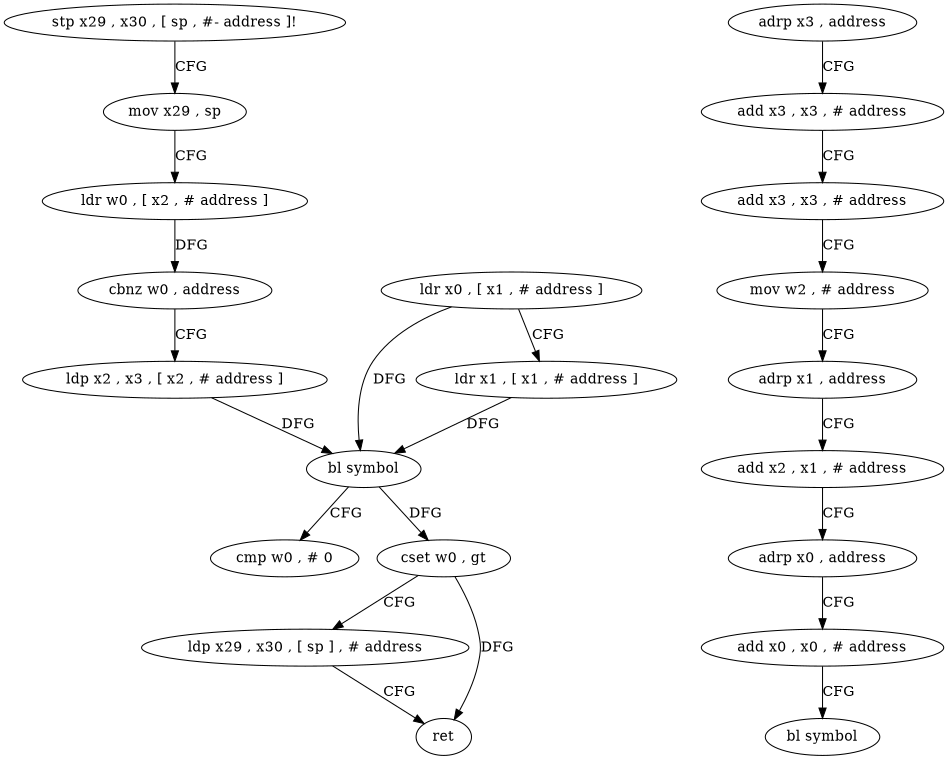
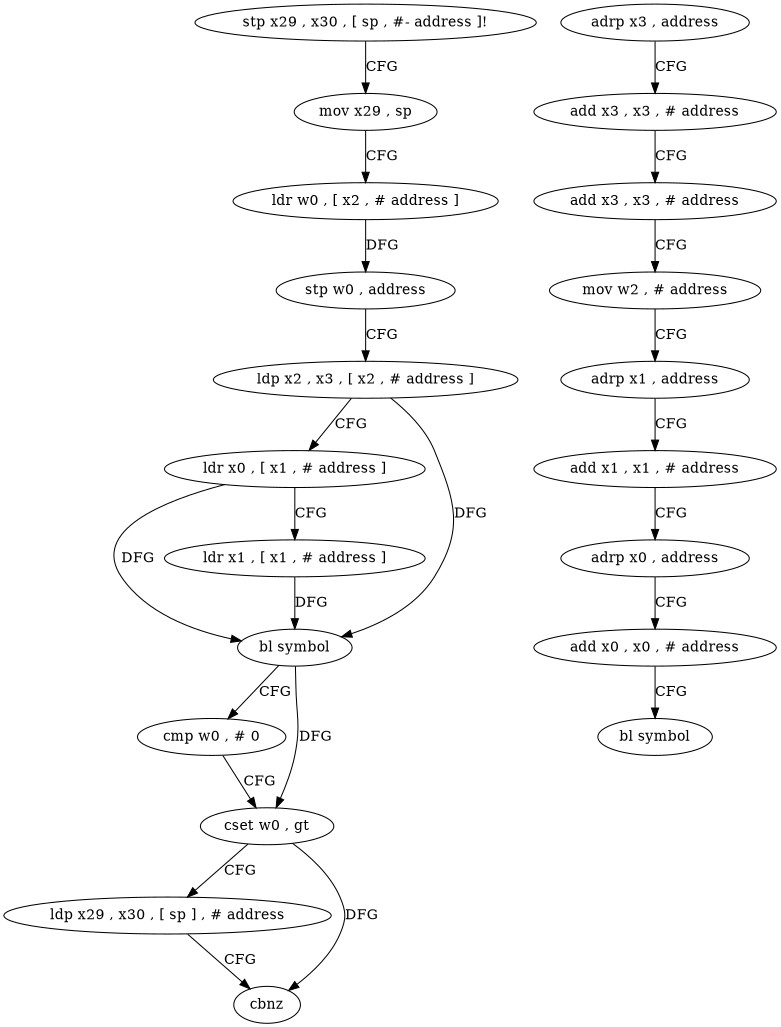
(175, 290) -> (366, 290)
none -> (334, 420)
(823, 469) -> (655, 469)
(444, 737) -> (267, 1005)
none -> (237, 777)
